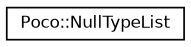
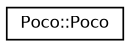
(95, 24) -> (65, 24)
